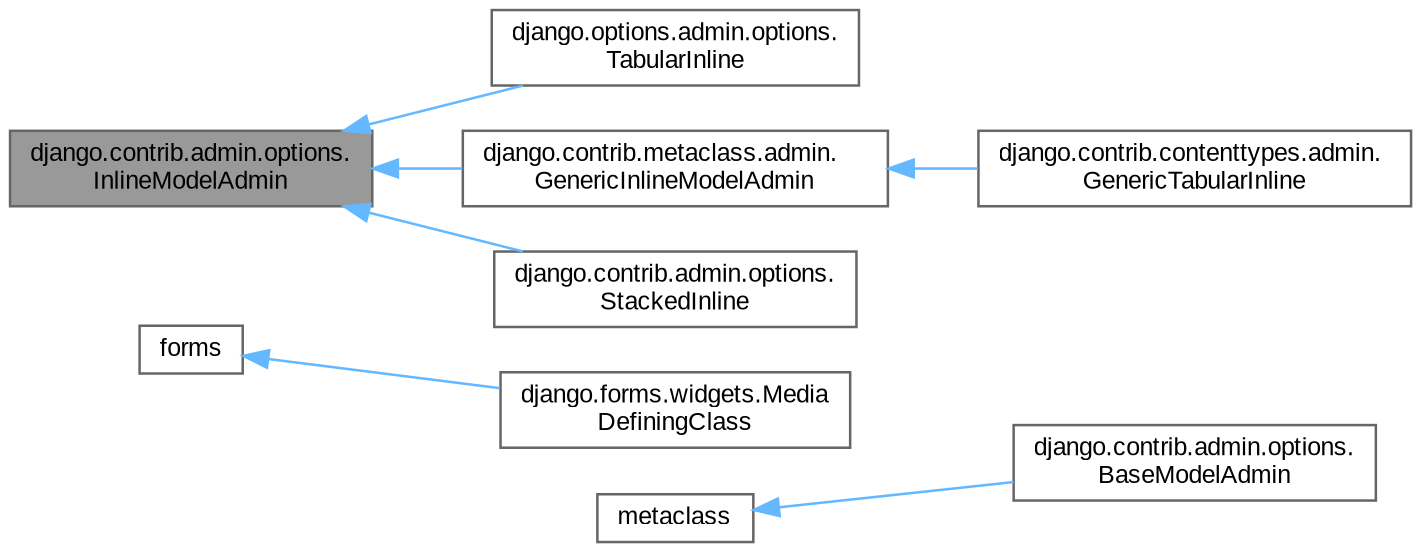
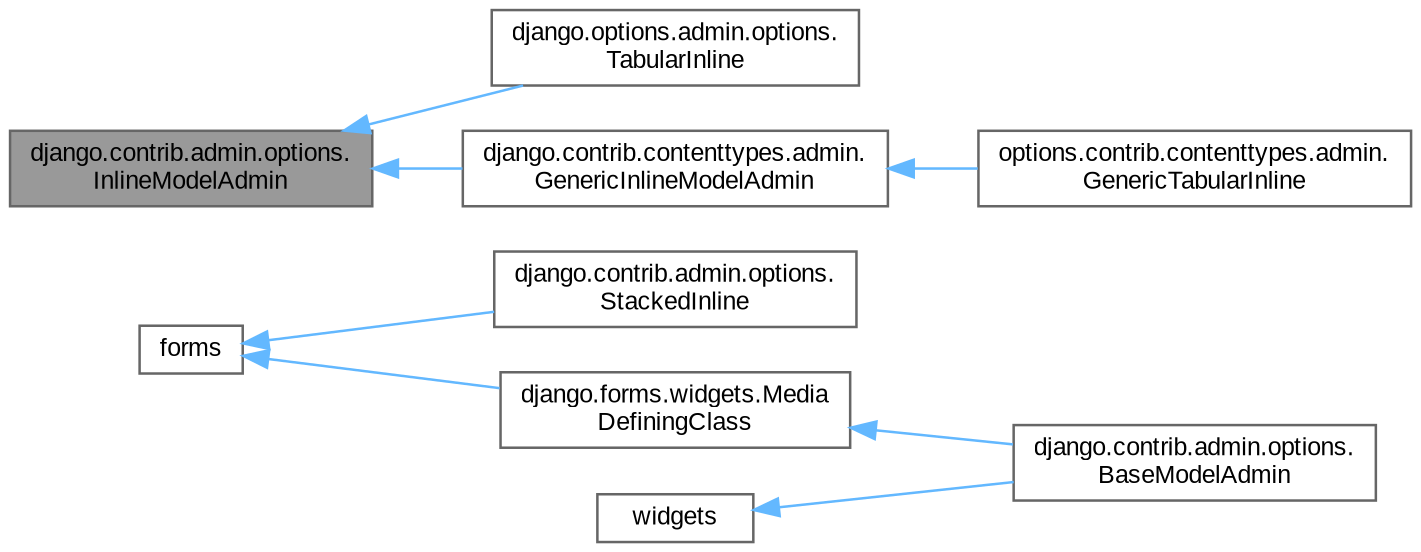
(675, 169) -> (675, 169)
(1195, 169) -> (1195, 169)
(446, 232) -> (381, 326)
none -> (944, 437)
(675, 518) -> (675, 518)
